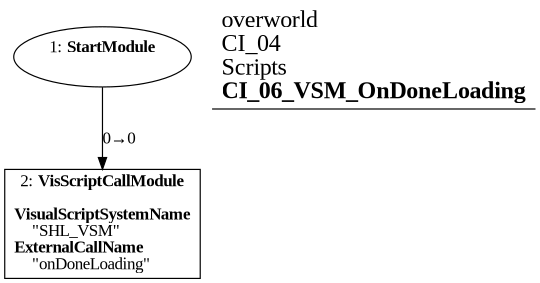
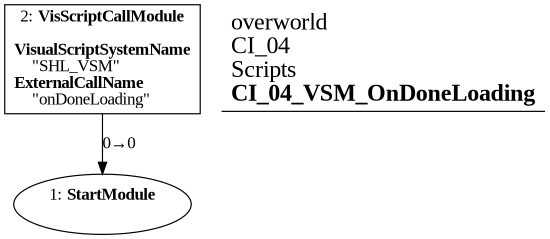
(374, 91) -> (383, 94)
(102, 122) -> (102, 138)
